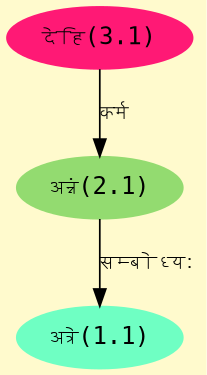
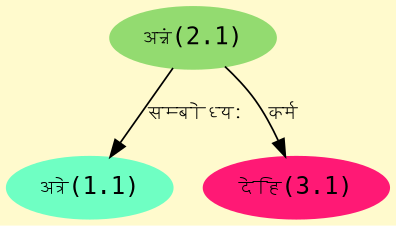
(100, 104) -> (256, 101)
